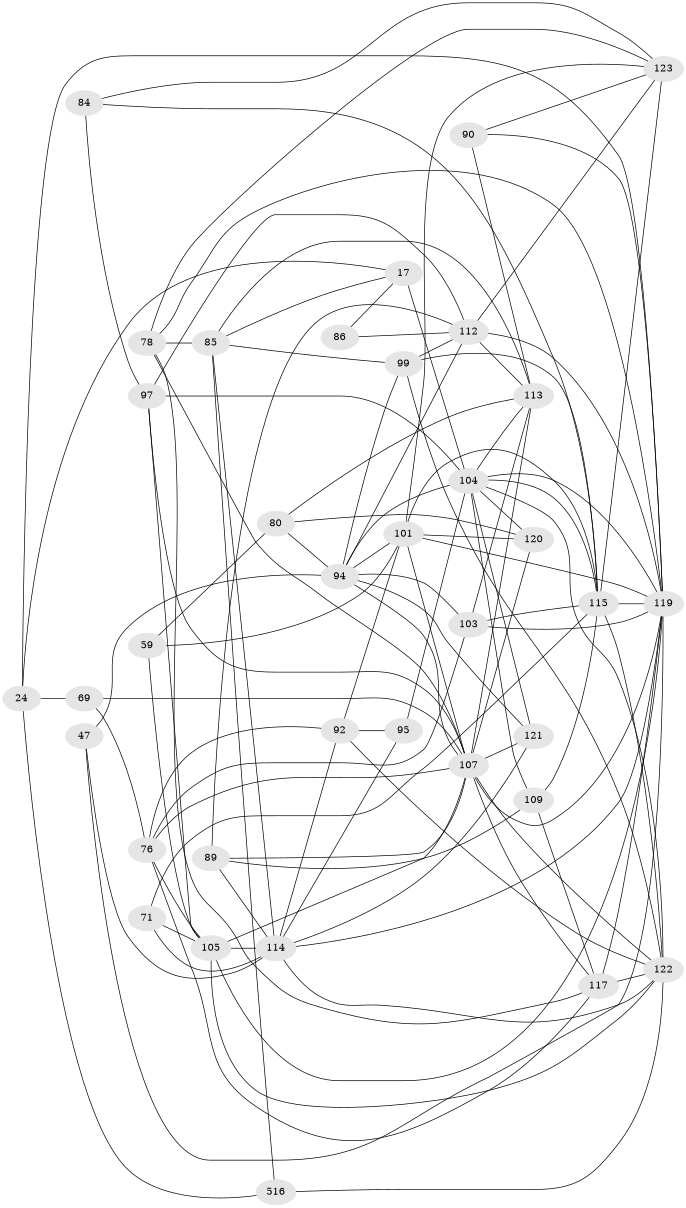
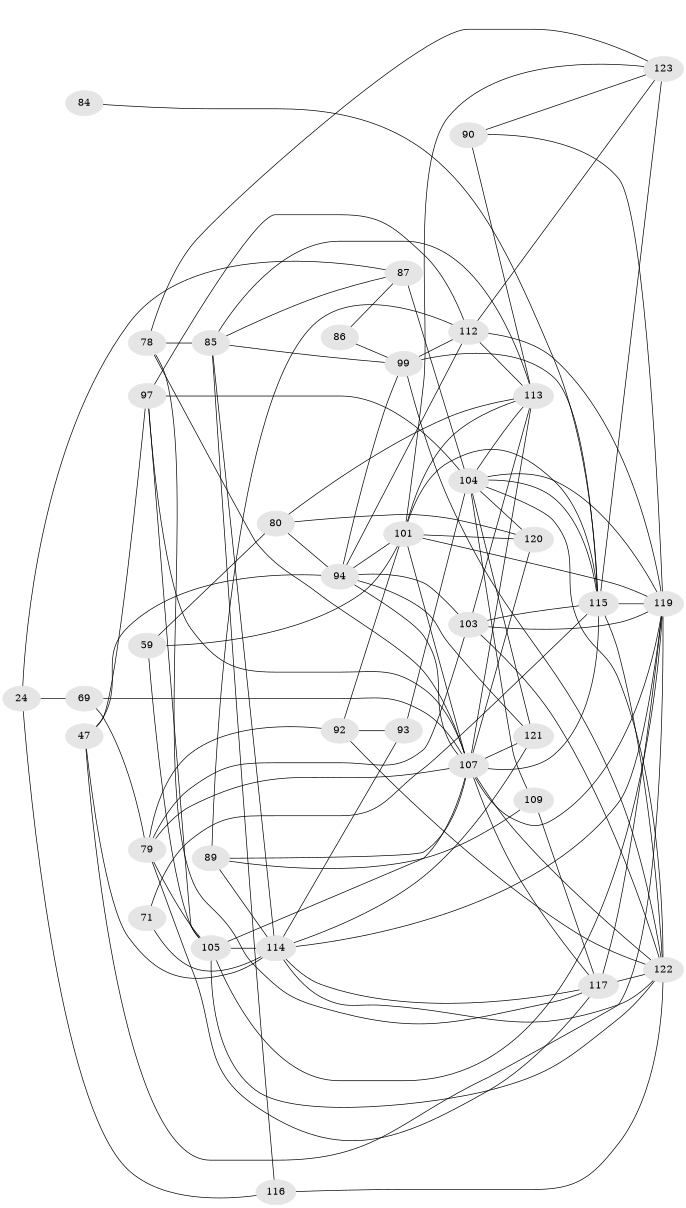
(382, 35) -> none
(272, 56) -> none
(526, 190) -> none
(102, 253) -> (128, 569)
(404, 273) -> (404, 273)
(404, 335) -> (372, 351)
none -> (444, 445)
(391, 510) -> none
(581, 702) -> (578, 723)
(404, 731) -> (404, 731)
none -> (586, 776)
(308, 840) -> (428, 1003)
(147, 850) -> (147, 850)
(184, 936) -> none
(276, 1192) -> (276, 1192)
